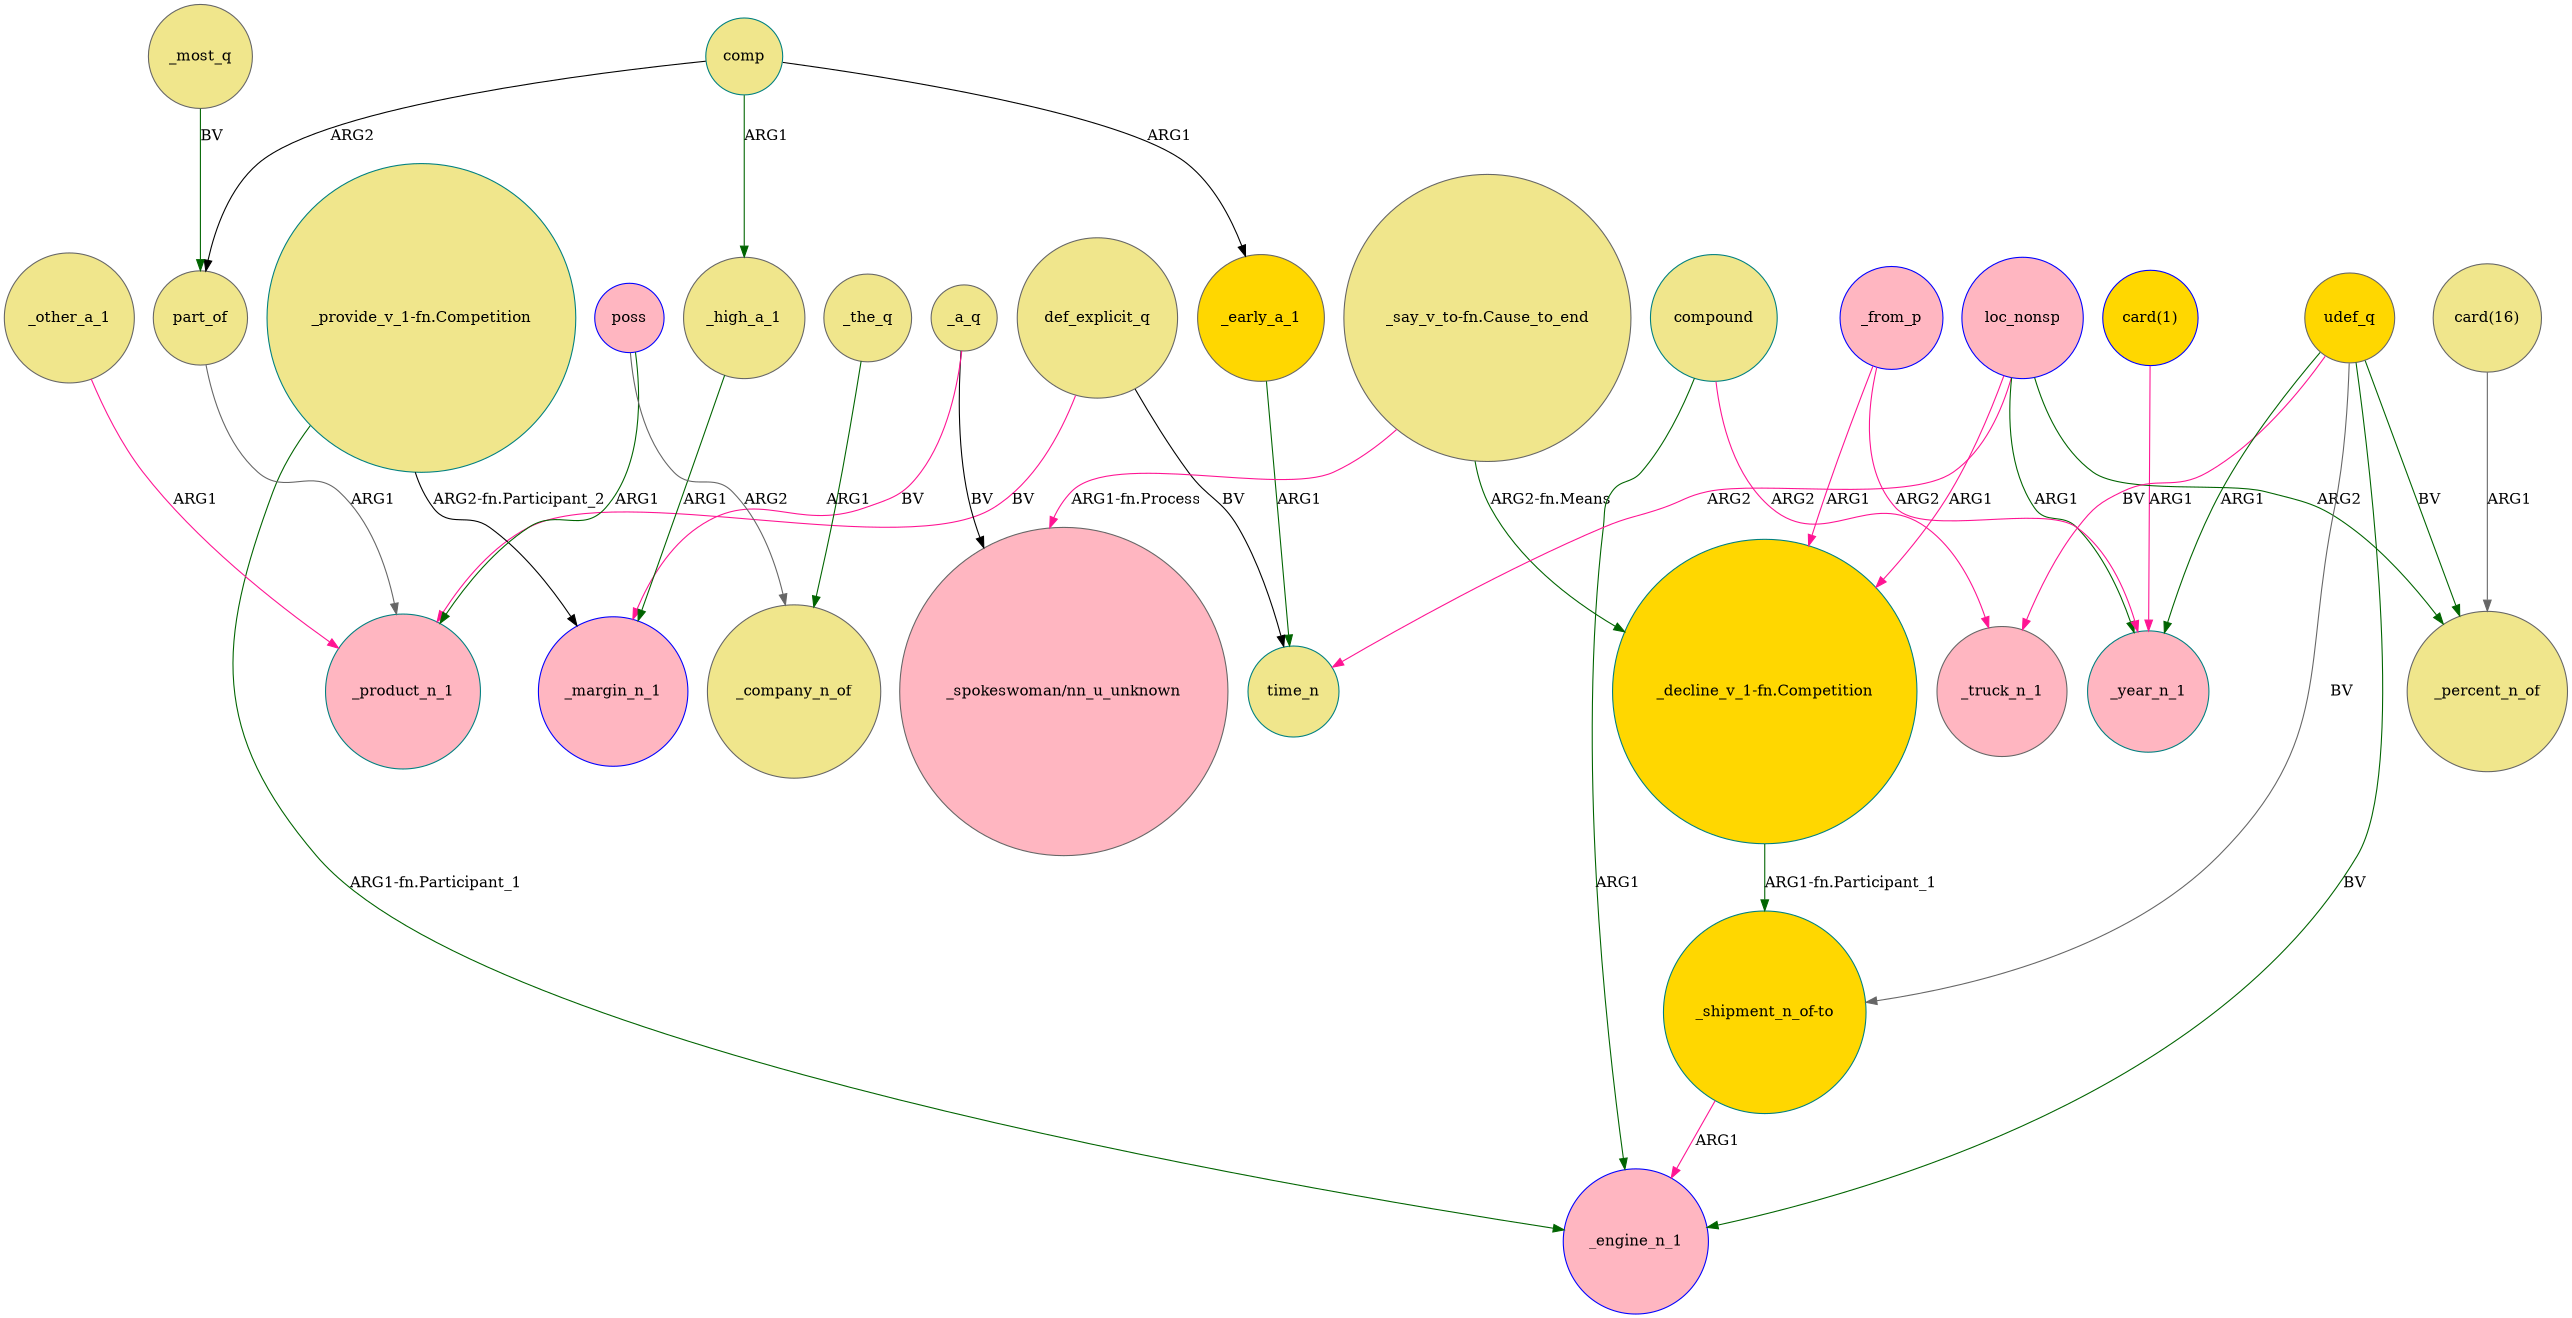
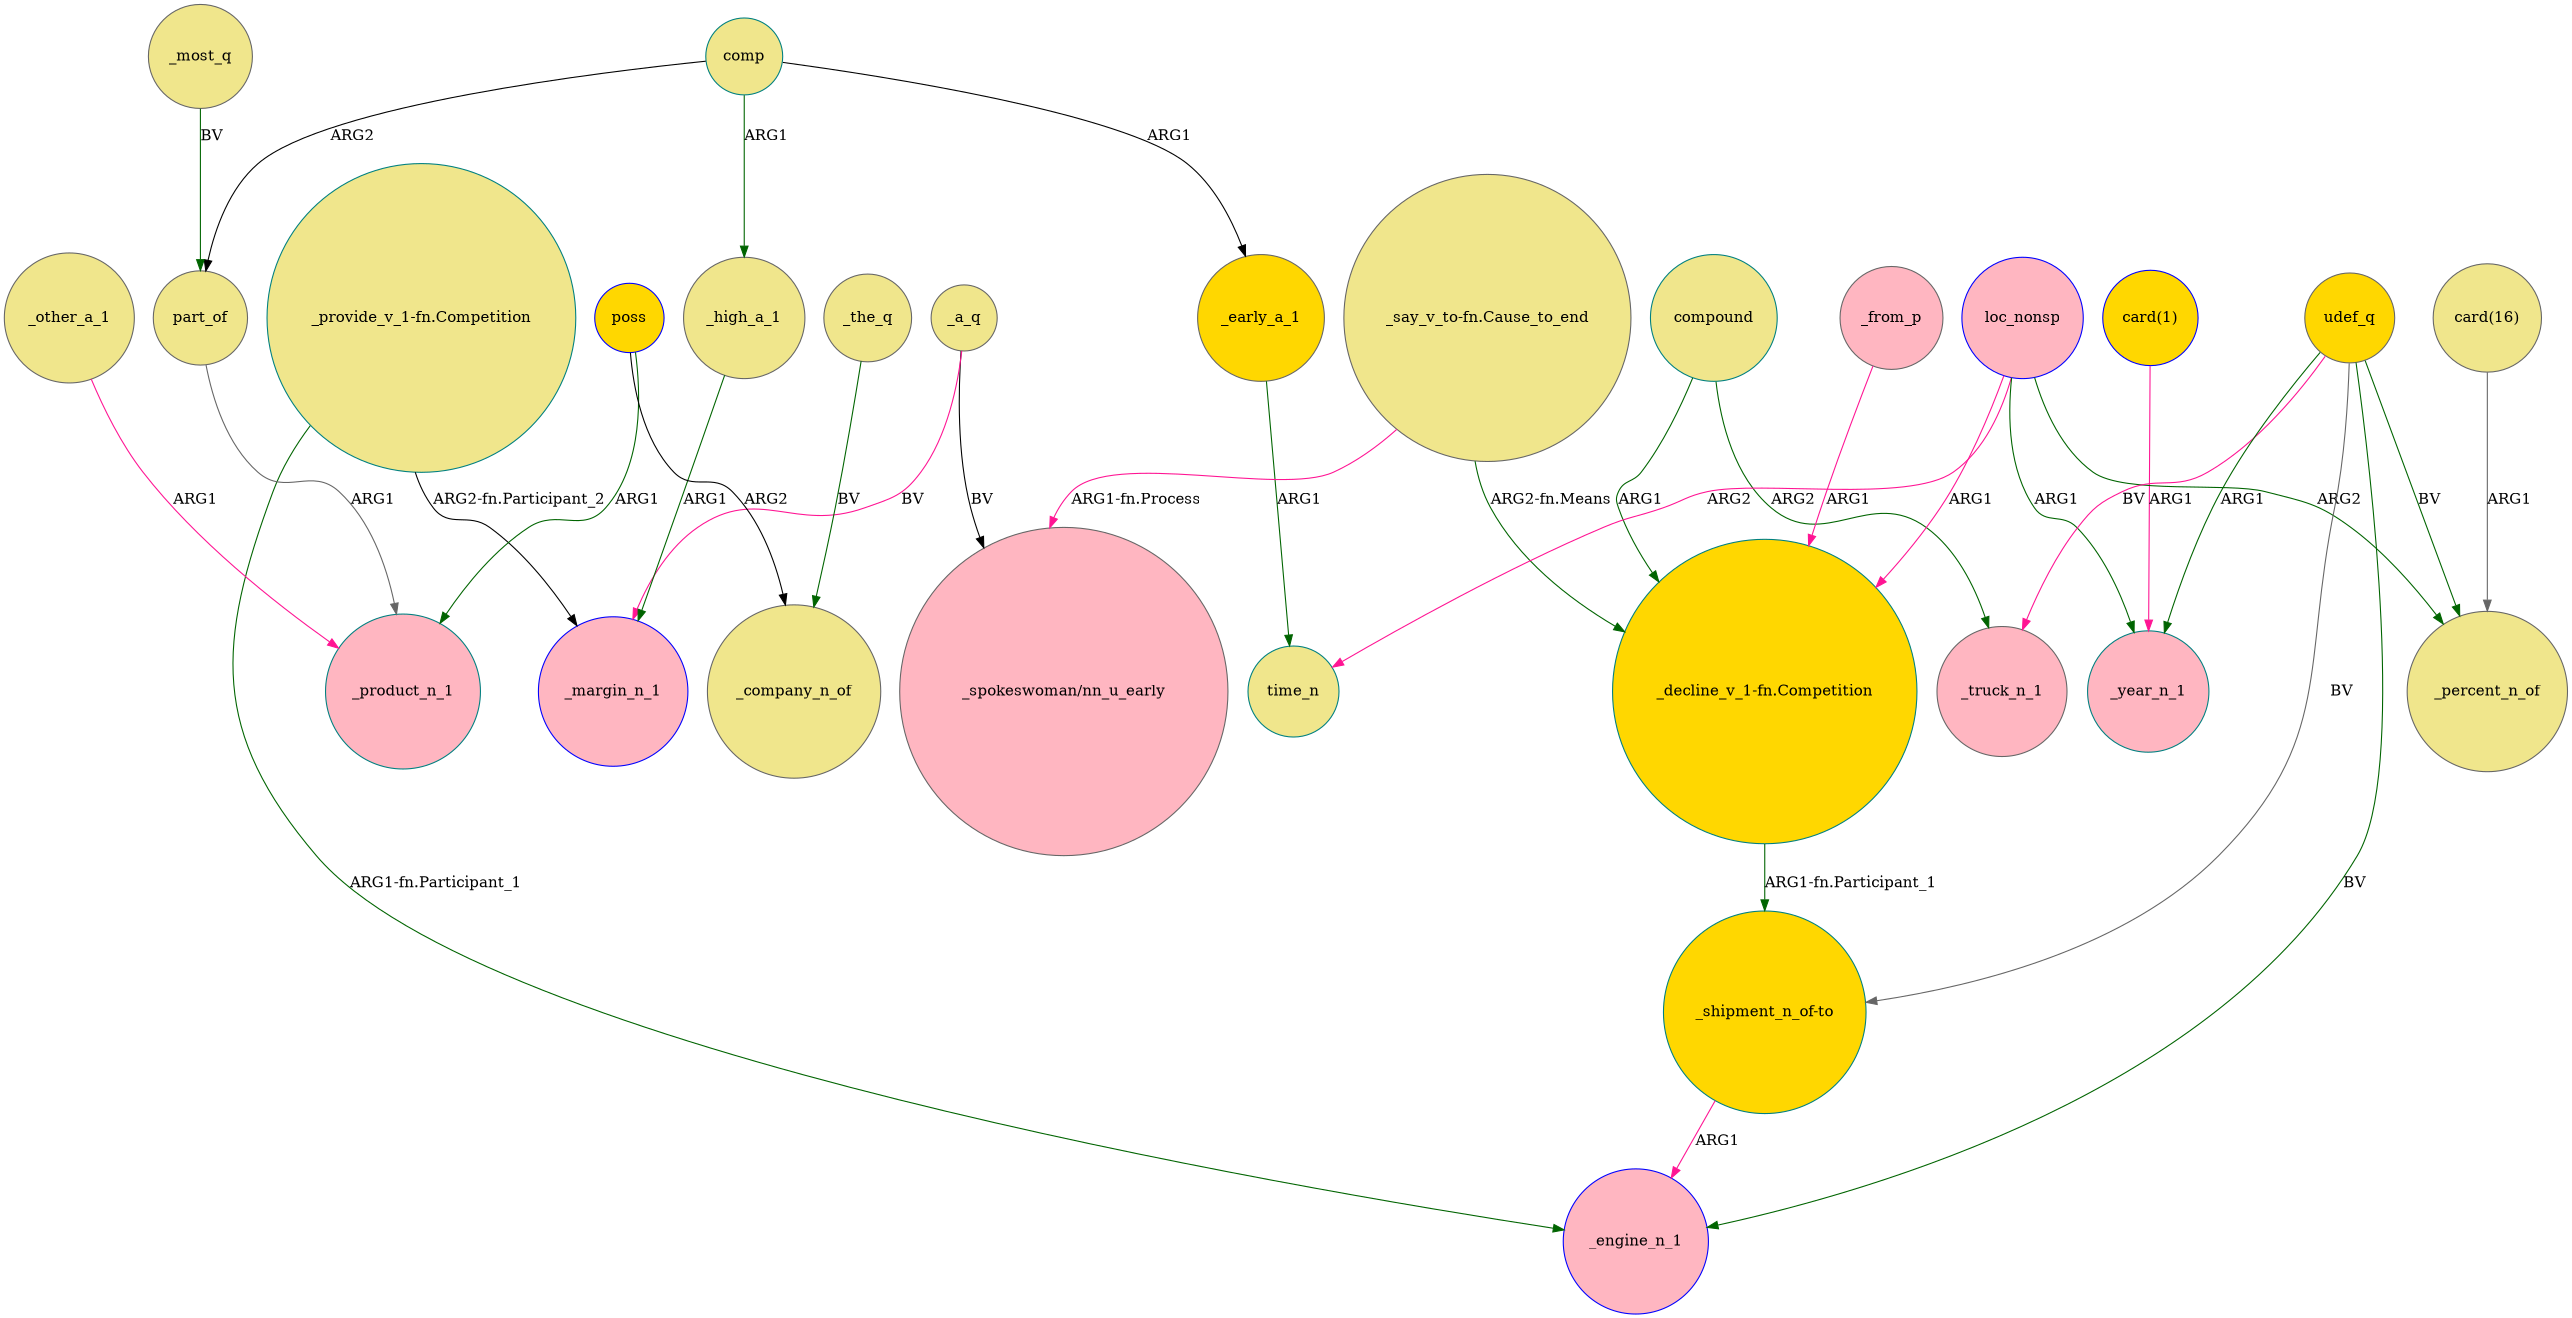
(629, 318) -> (629, 318)
(1097, 318) -> none
(1891, 318) -> (1891, 318)
(696, 482) -> (696, 482)
(849, 500) -> (849, 500)
(1968, 520) -> none
(1833, 522) -> (1833, 522)
(1064, 692) -> (1064, 692)
(1593, 753) -> (1637, 477)
